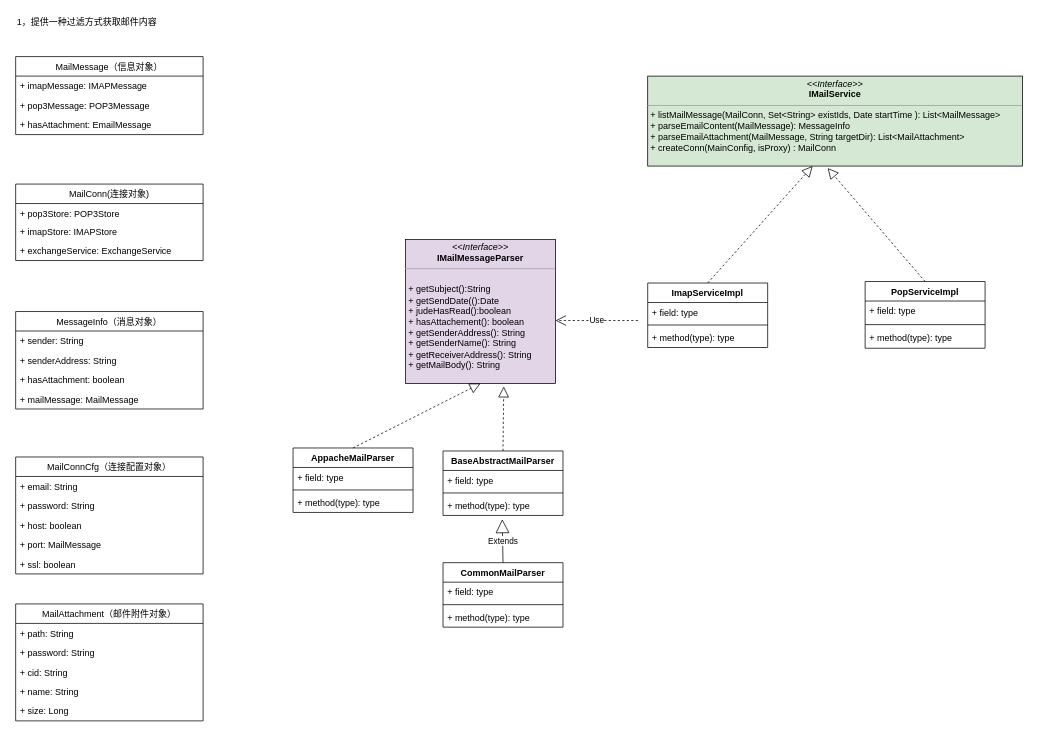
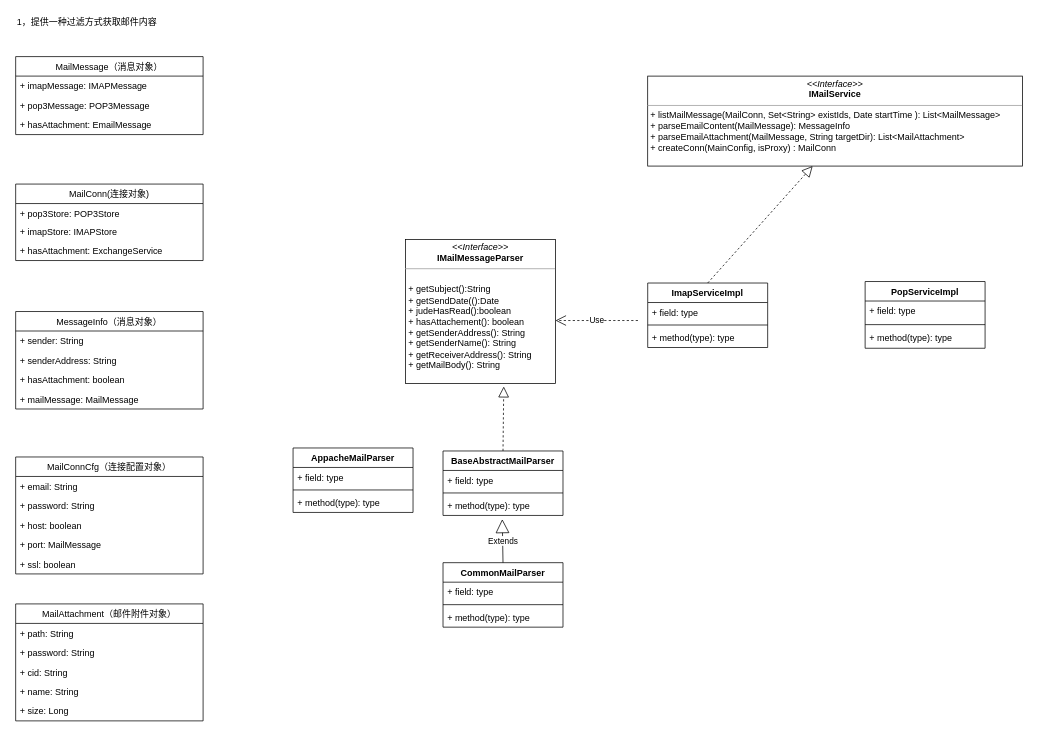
(109, 67) -> (109, 67)
(835, 121) -> (835, 121)
(880, 229) -> none
(102, 251) -> (98, 251)
(480, 312) -> (480, 312)
(413, 418) -> none
